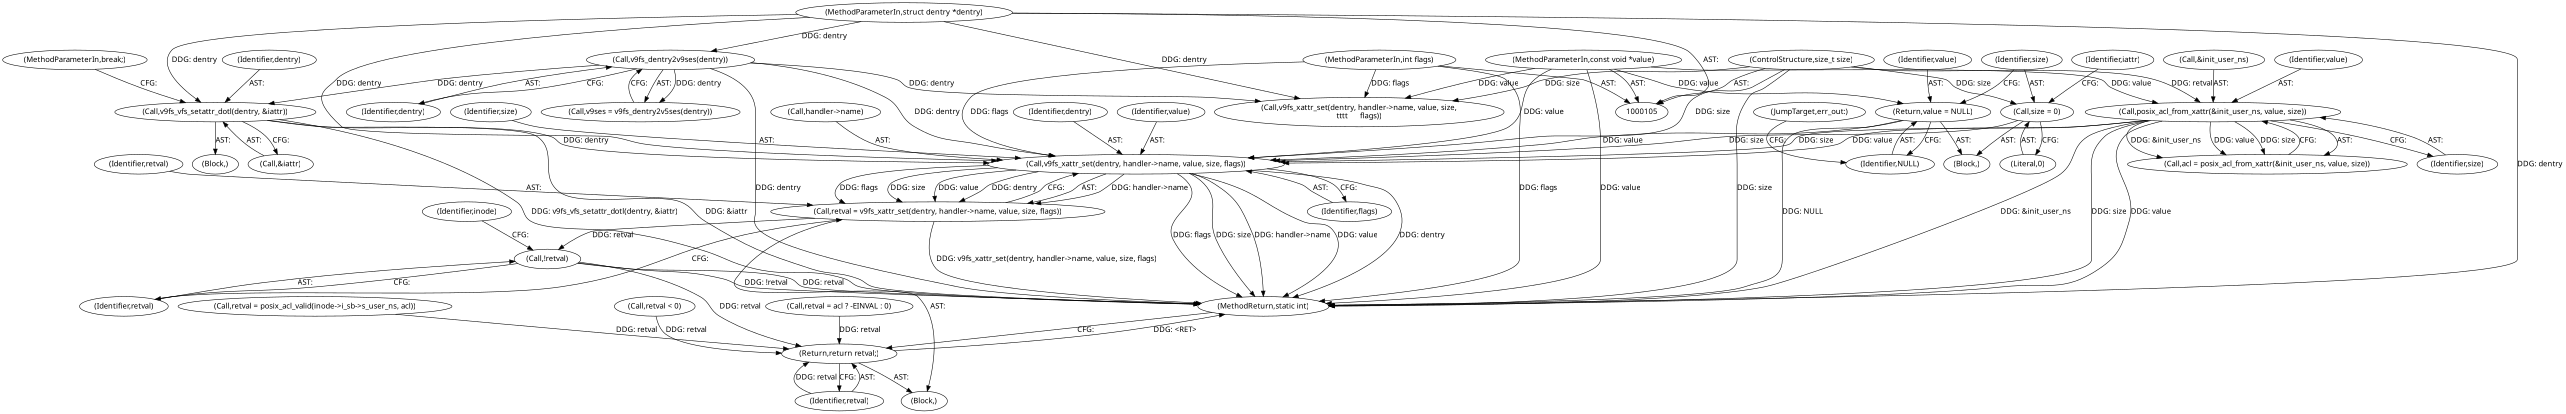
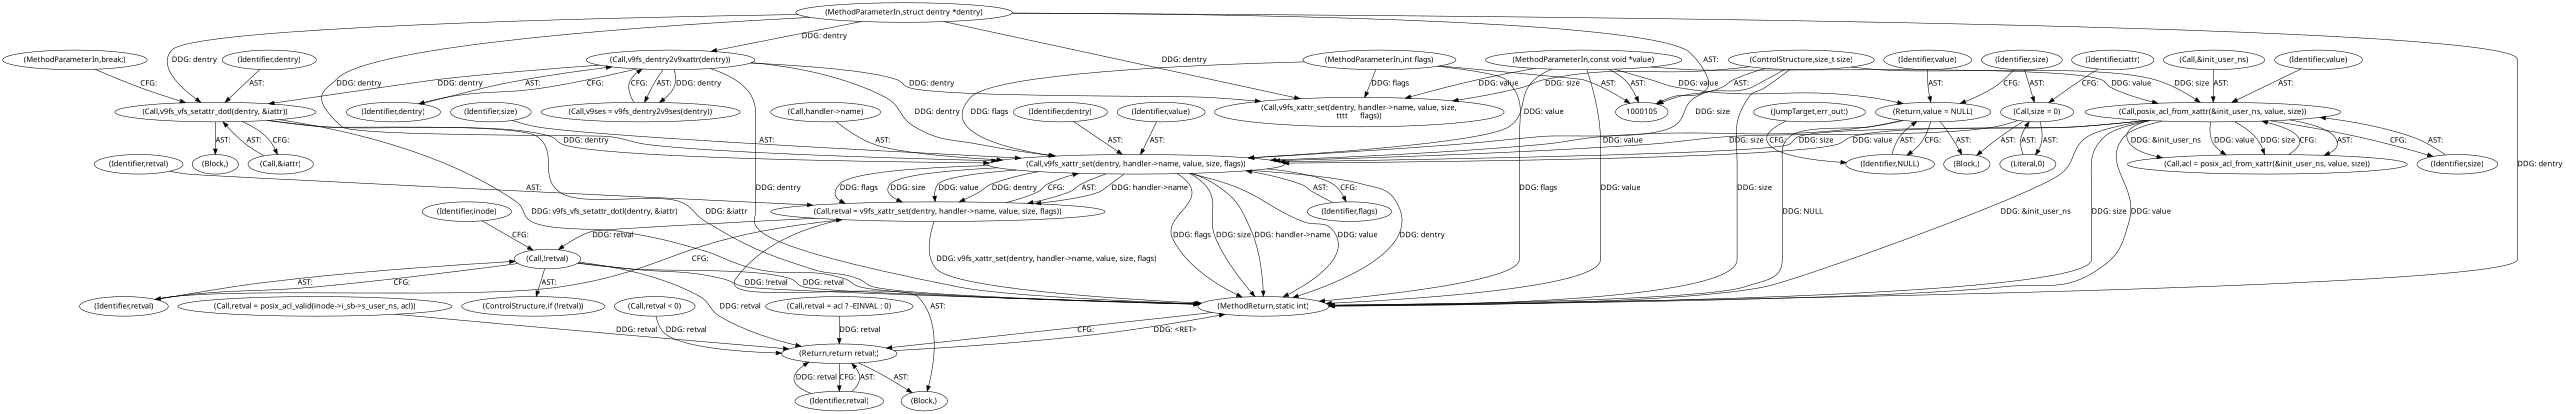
(671, 60) -> (671, 60)
(1935, 77) -> none
(2192, 84) -> (2192, 84)
(641, 112) -> (641, 112)
(2052, 141) -> (2052, 141)
none -> (533, 306)
